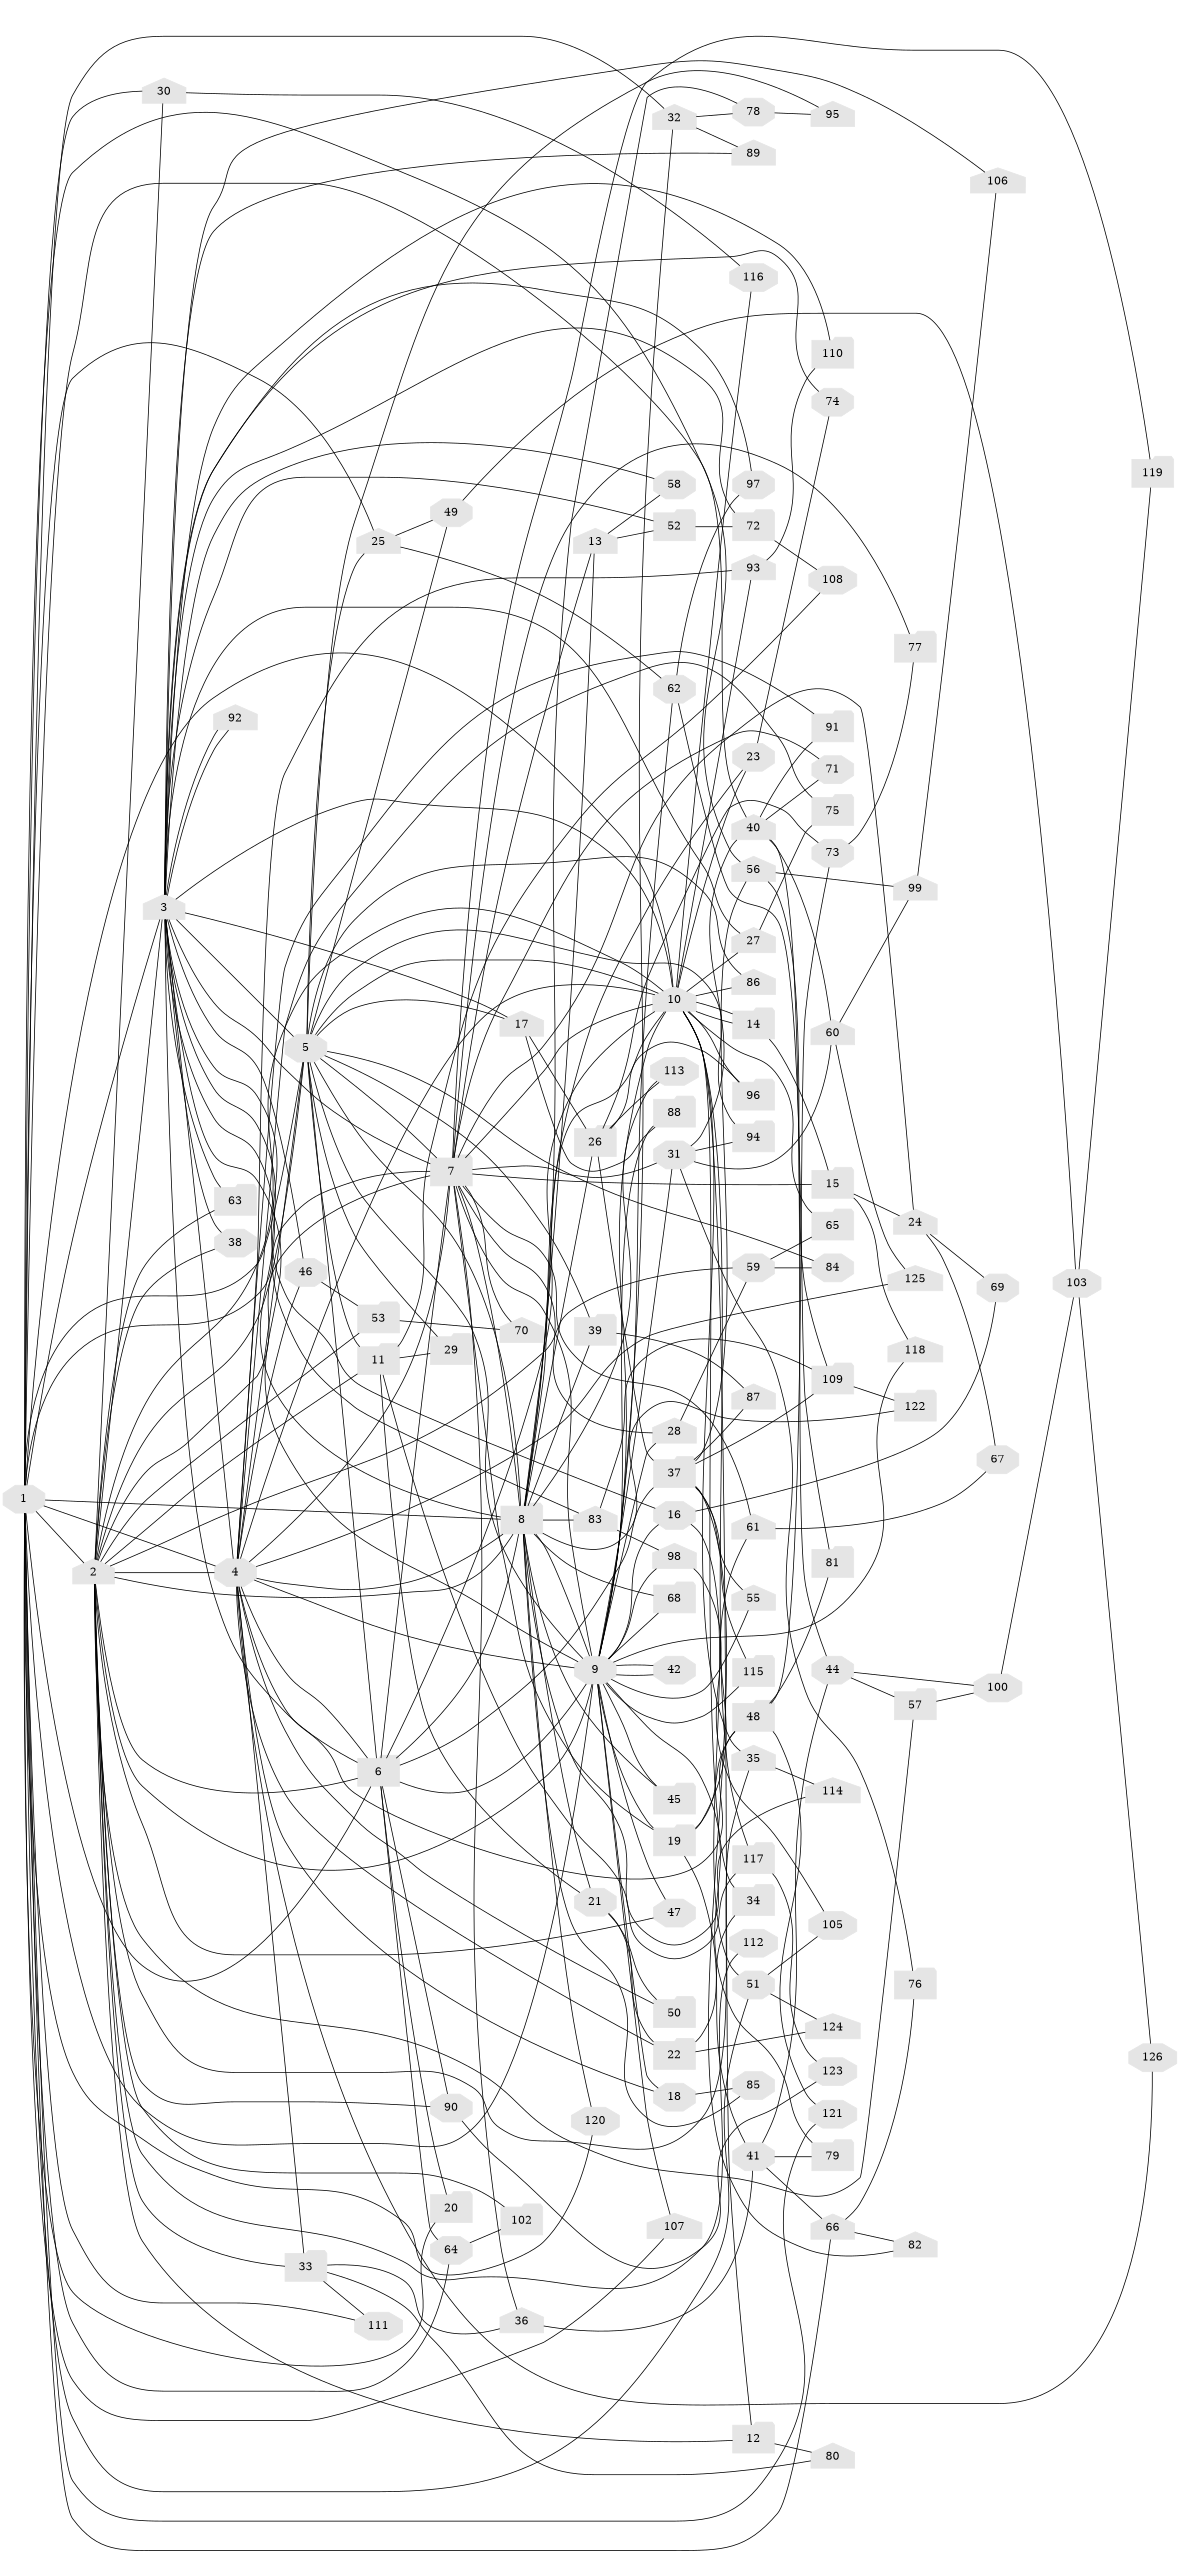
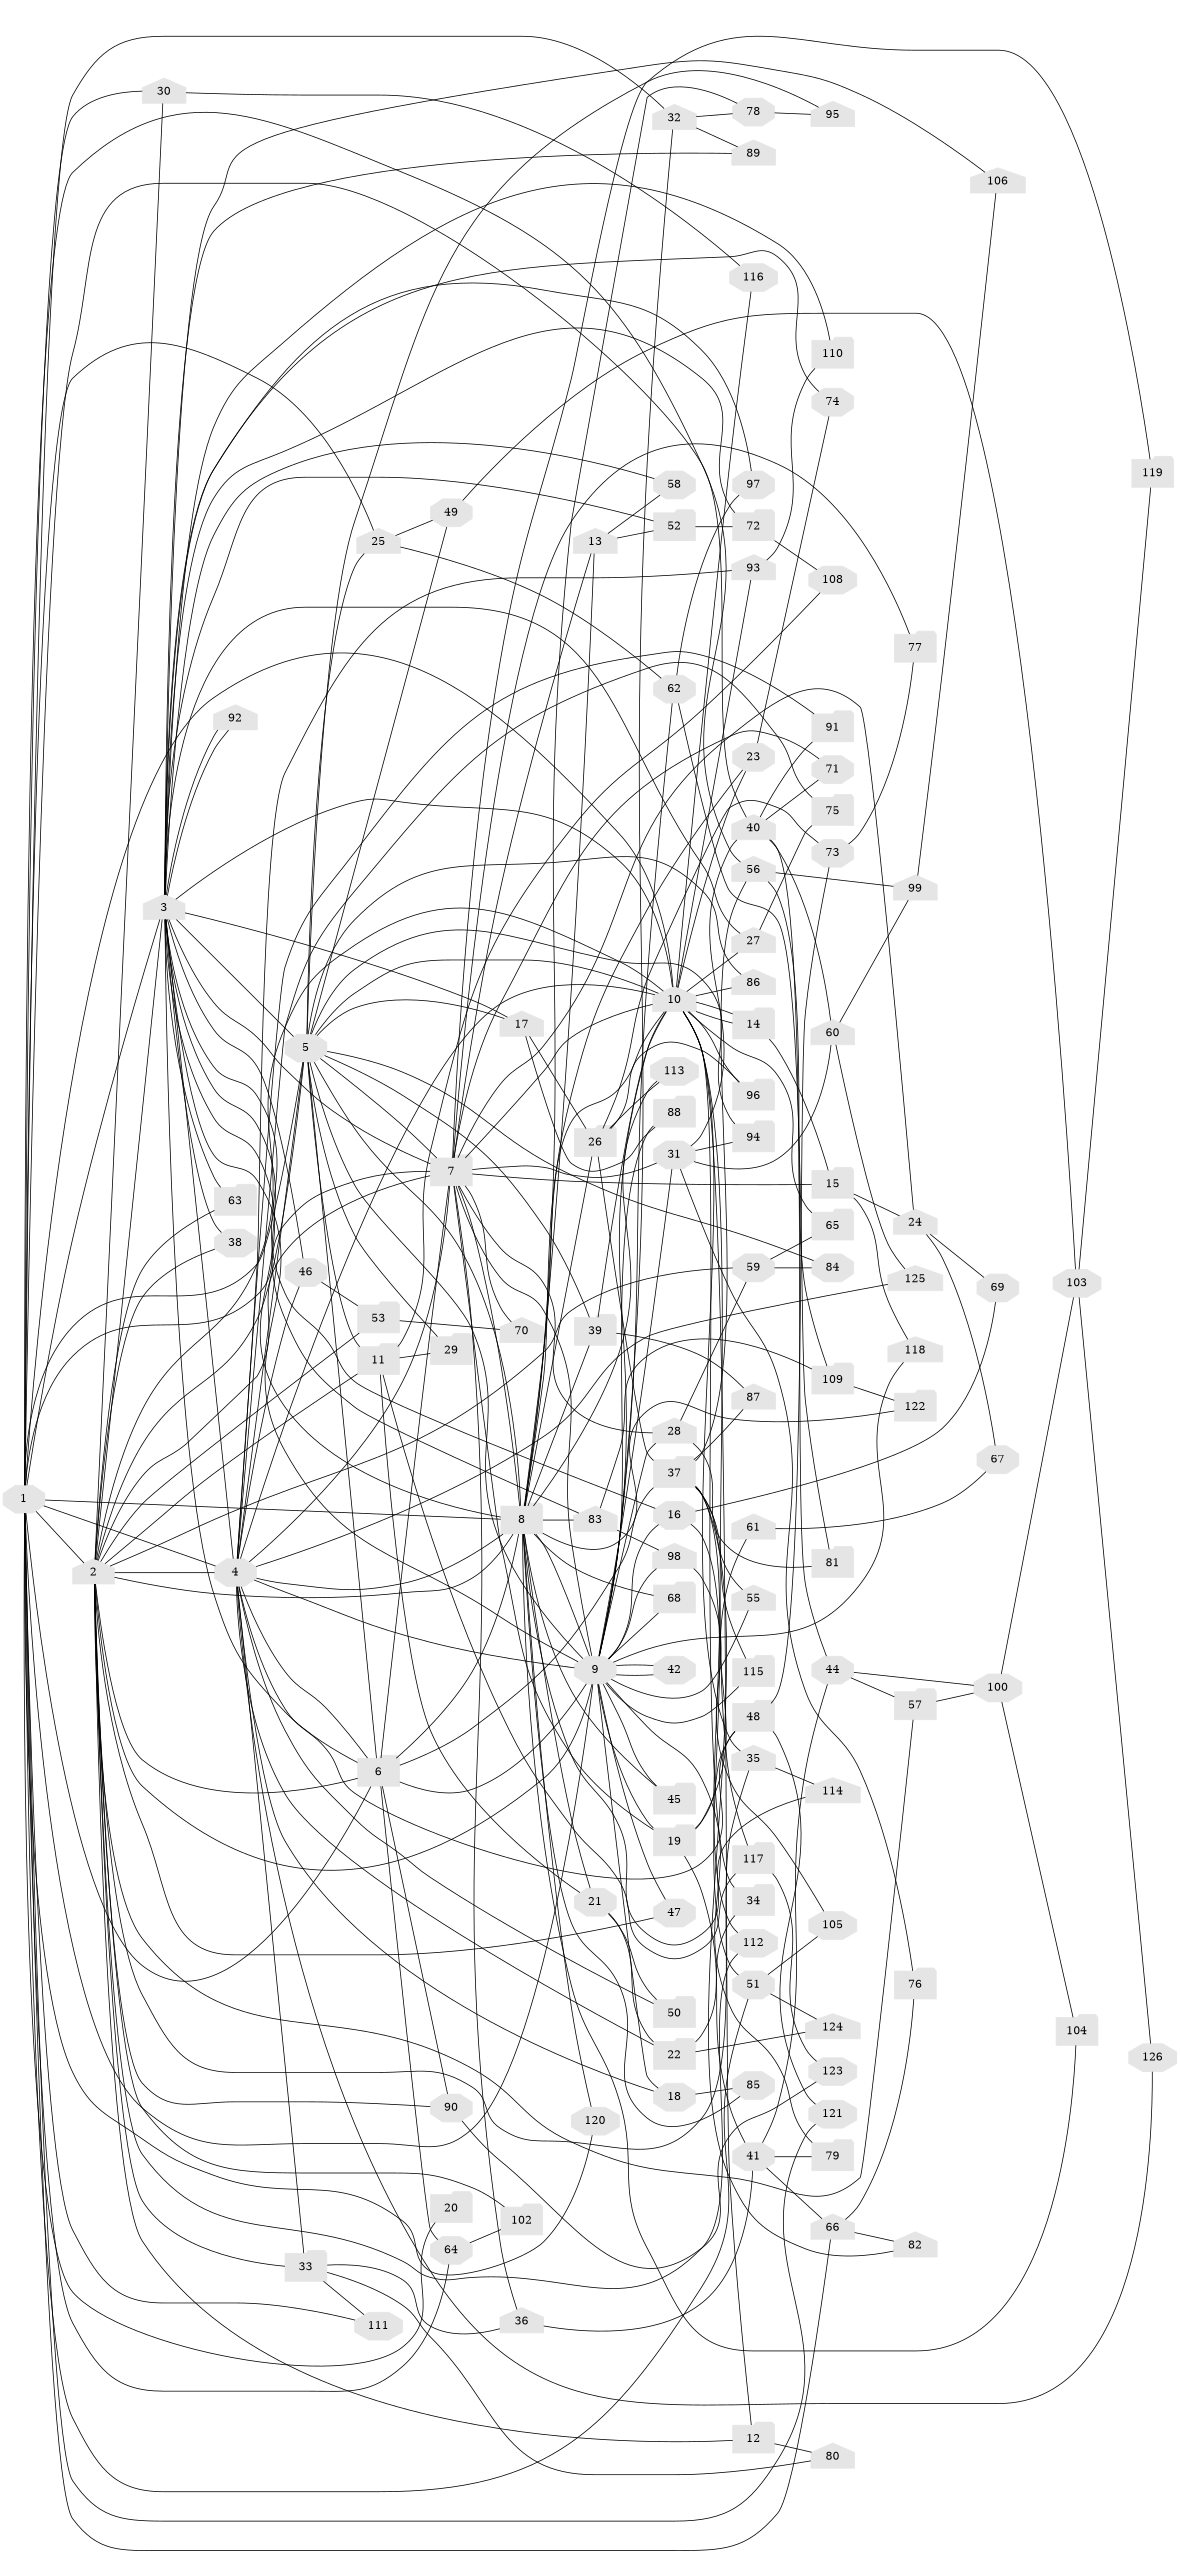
(591, 1369) -> none
(531, 1398) -> (616, 1201)
(756, 1431) -> (717, 1710)
(804, 1643) -> (730, 1549)
(407, 1992) -> none
none -> (1077, 2031)
(674, 2227) -> none
